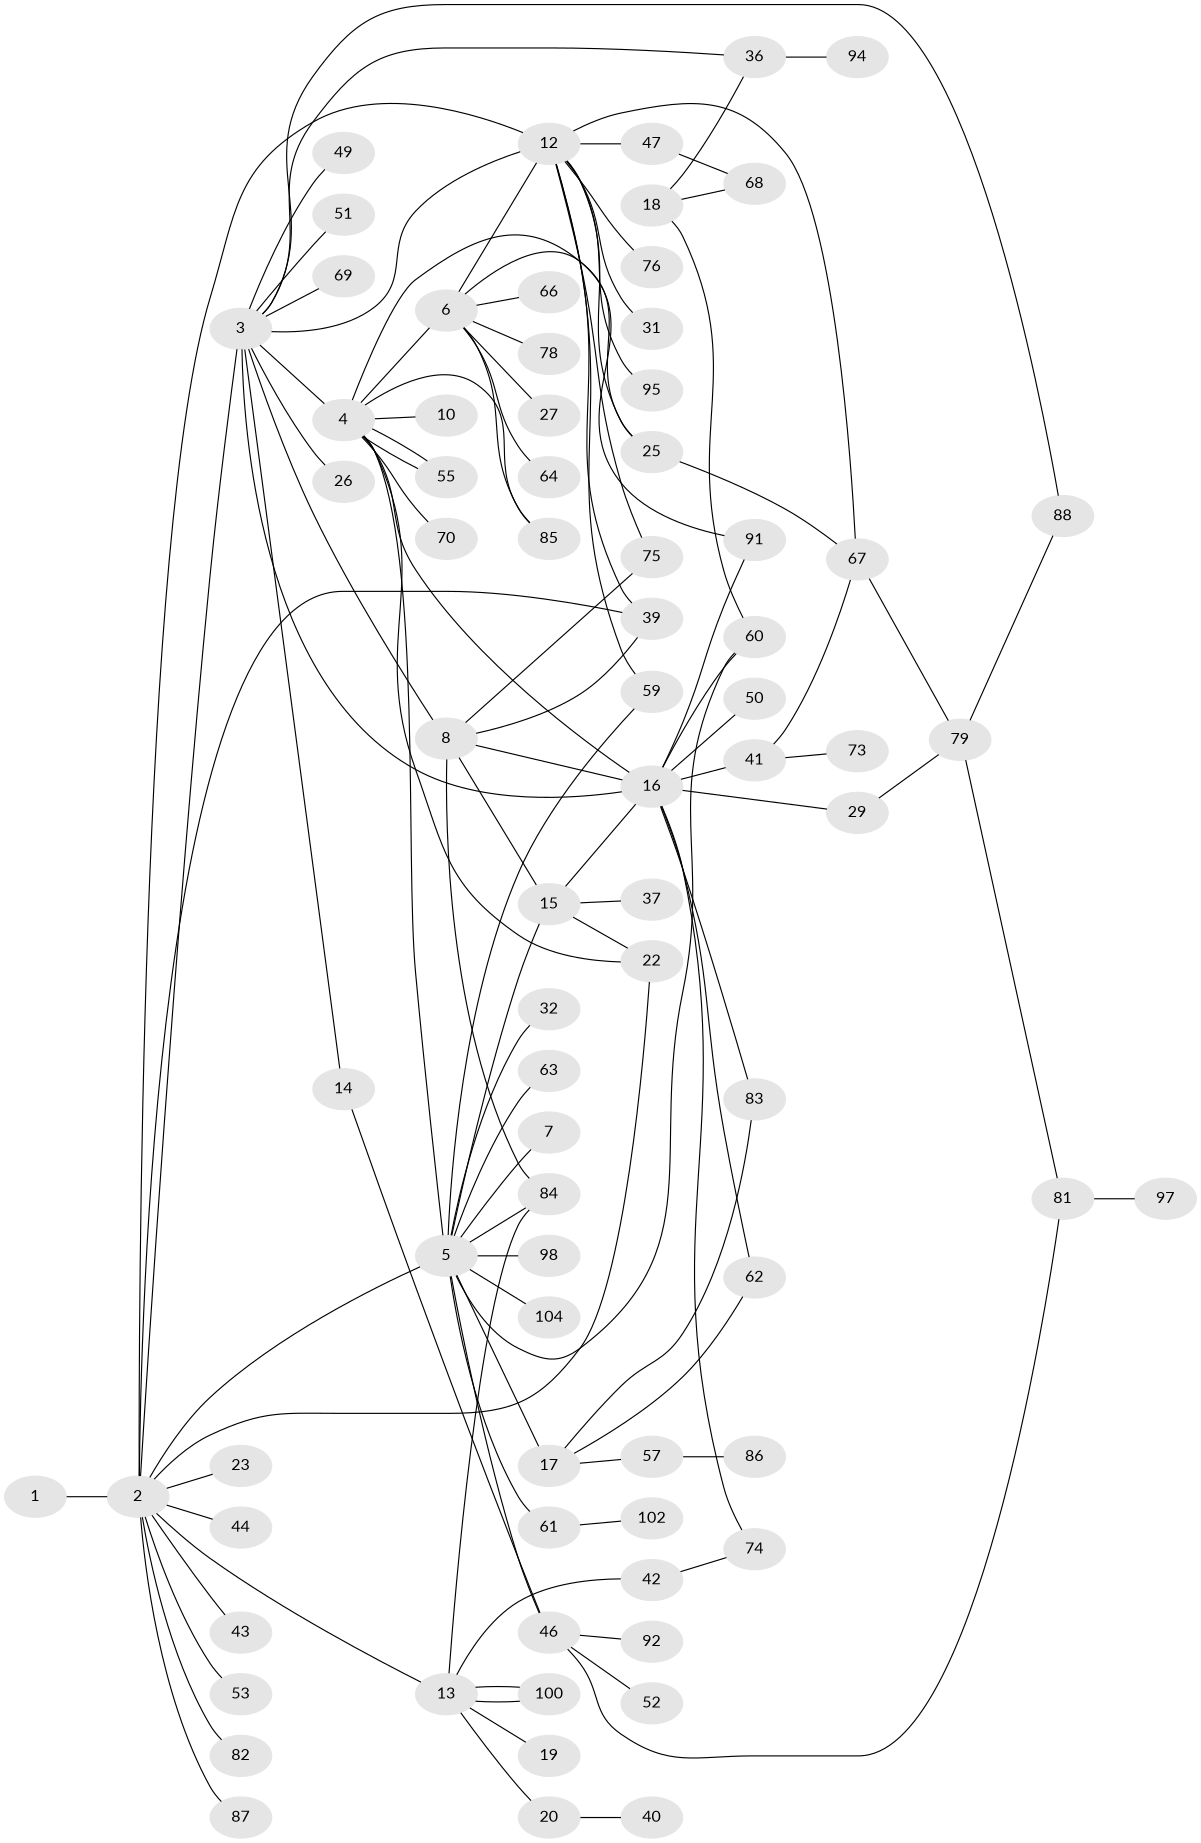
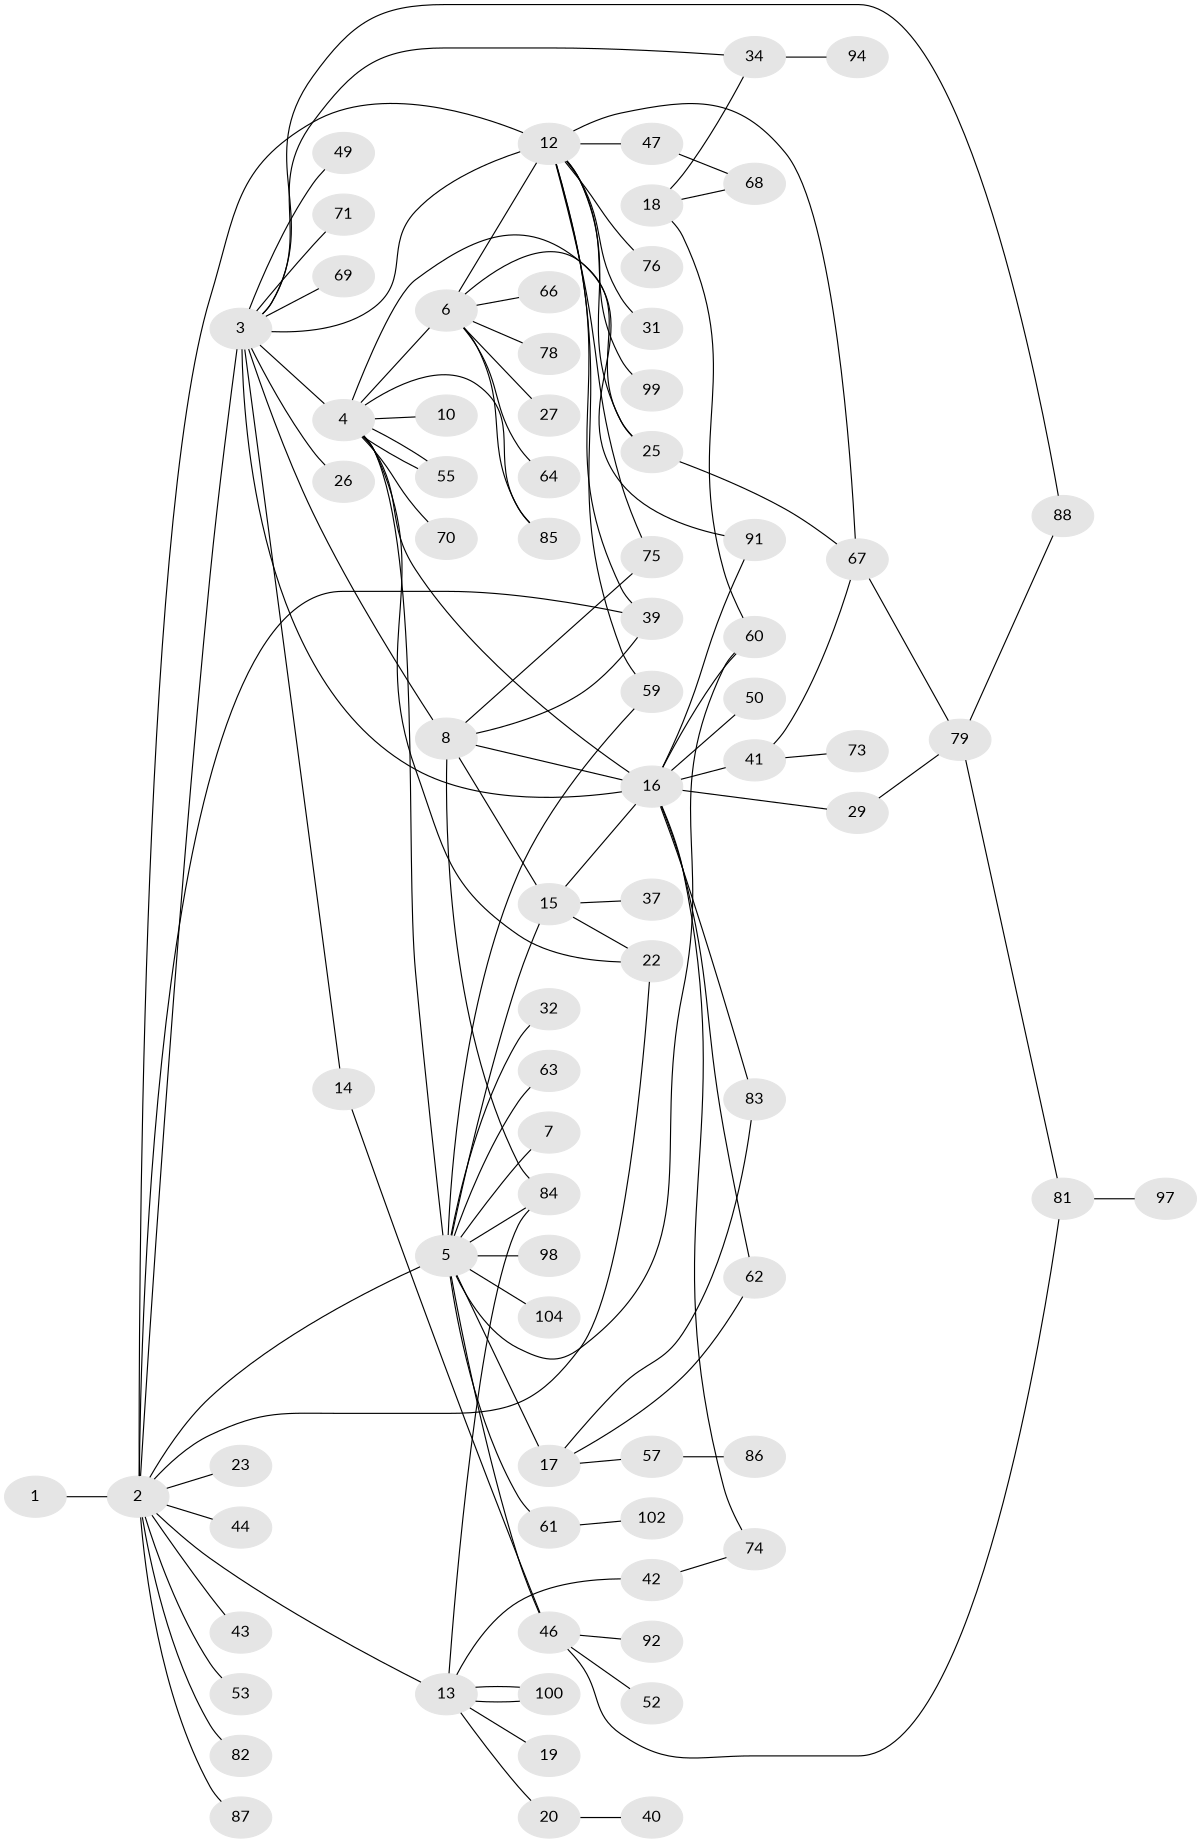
(755, 57) -> (755, 57)
(344, 215) -> (344, 215)
(652, 390) -> (652, 390)
